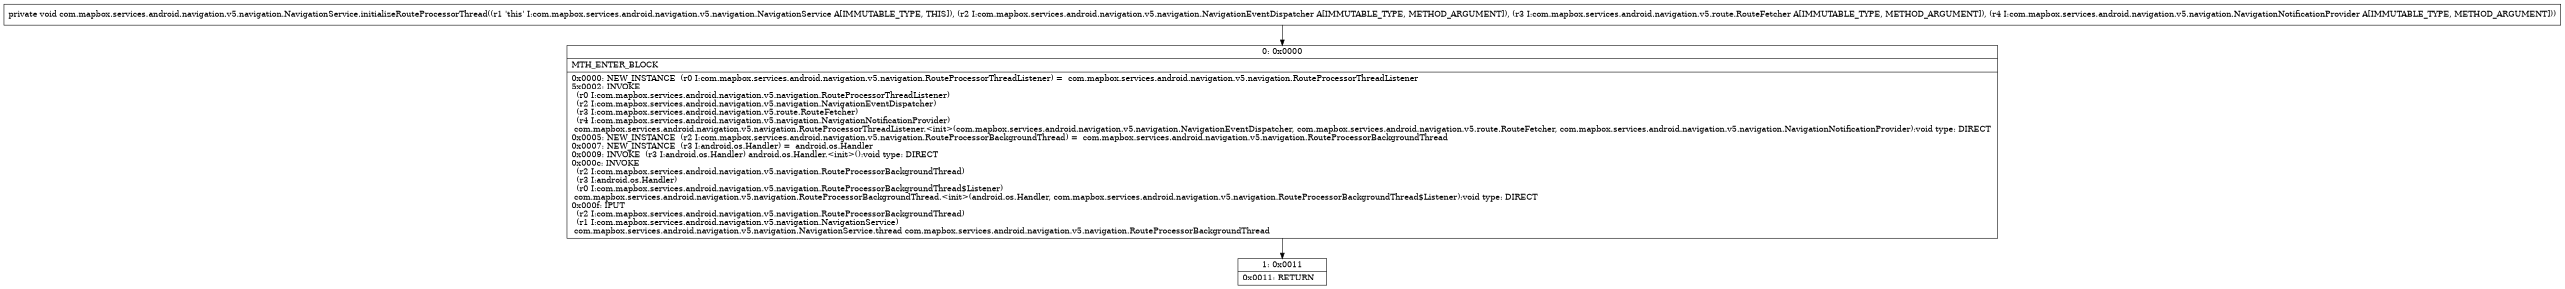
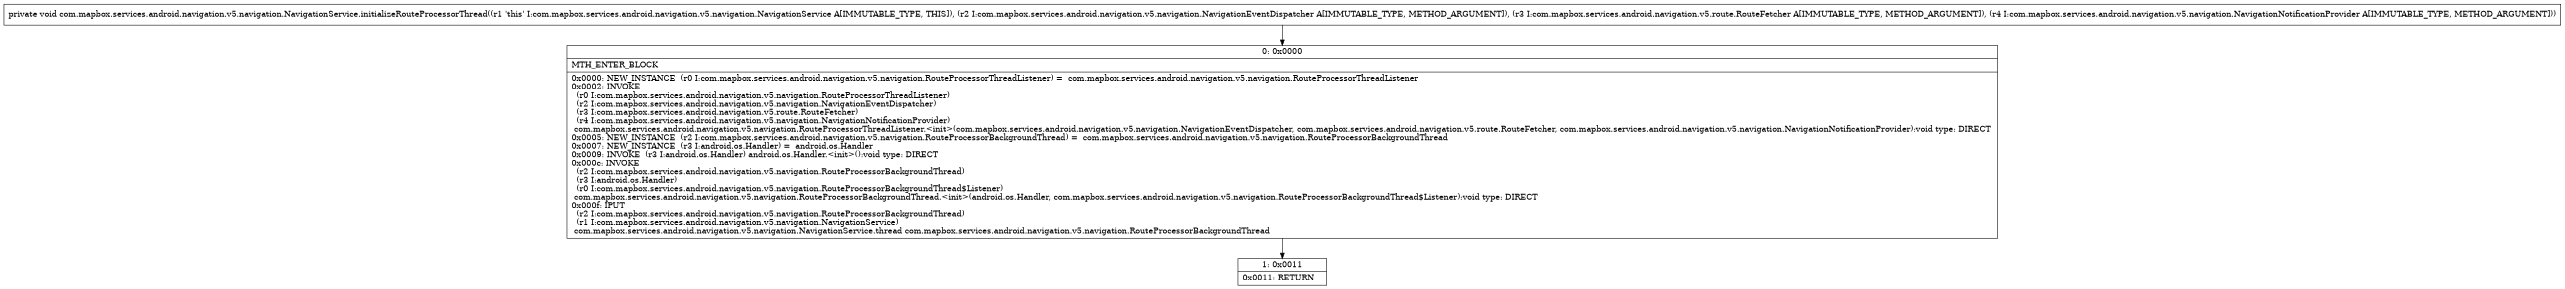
(609, 87) -> (609, 87)
